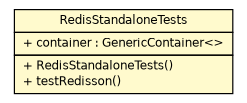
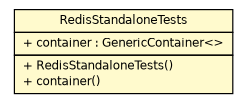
(72, 82) -> (62, 82)
